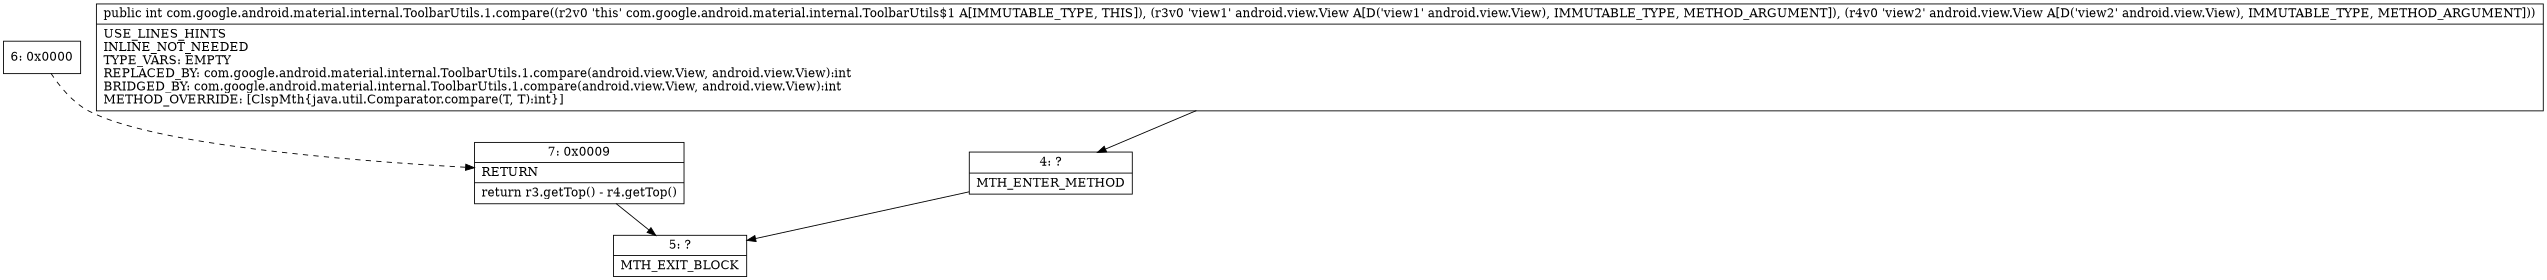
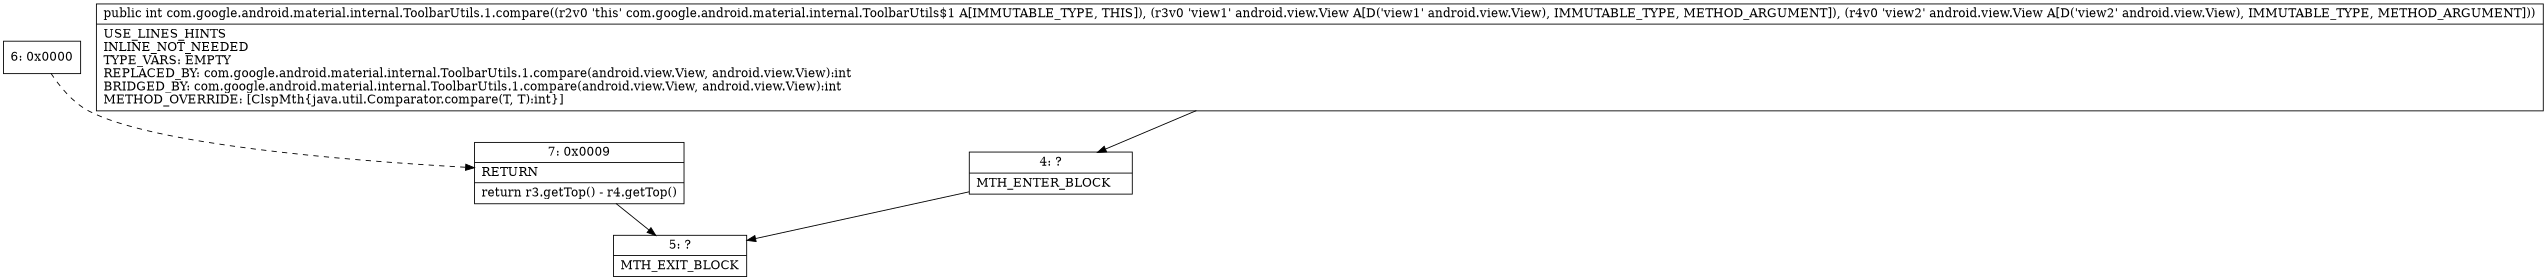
(1051, 183) -> (1044, 183)
